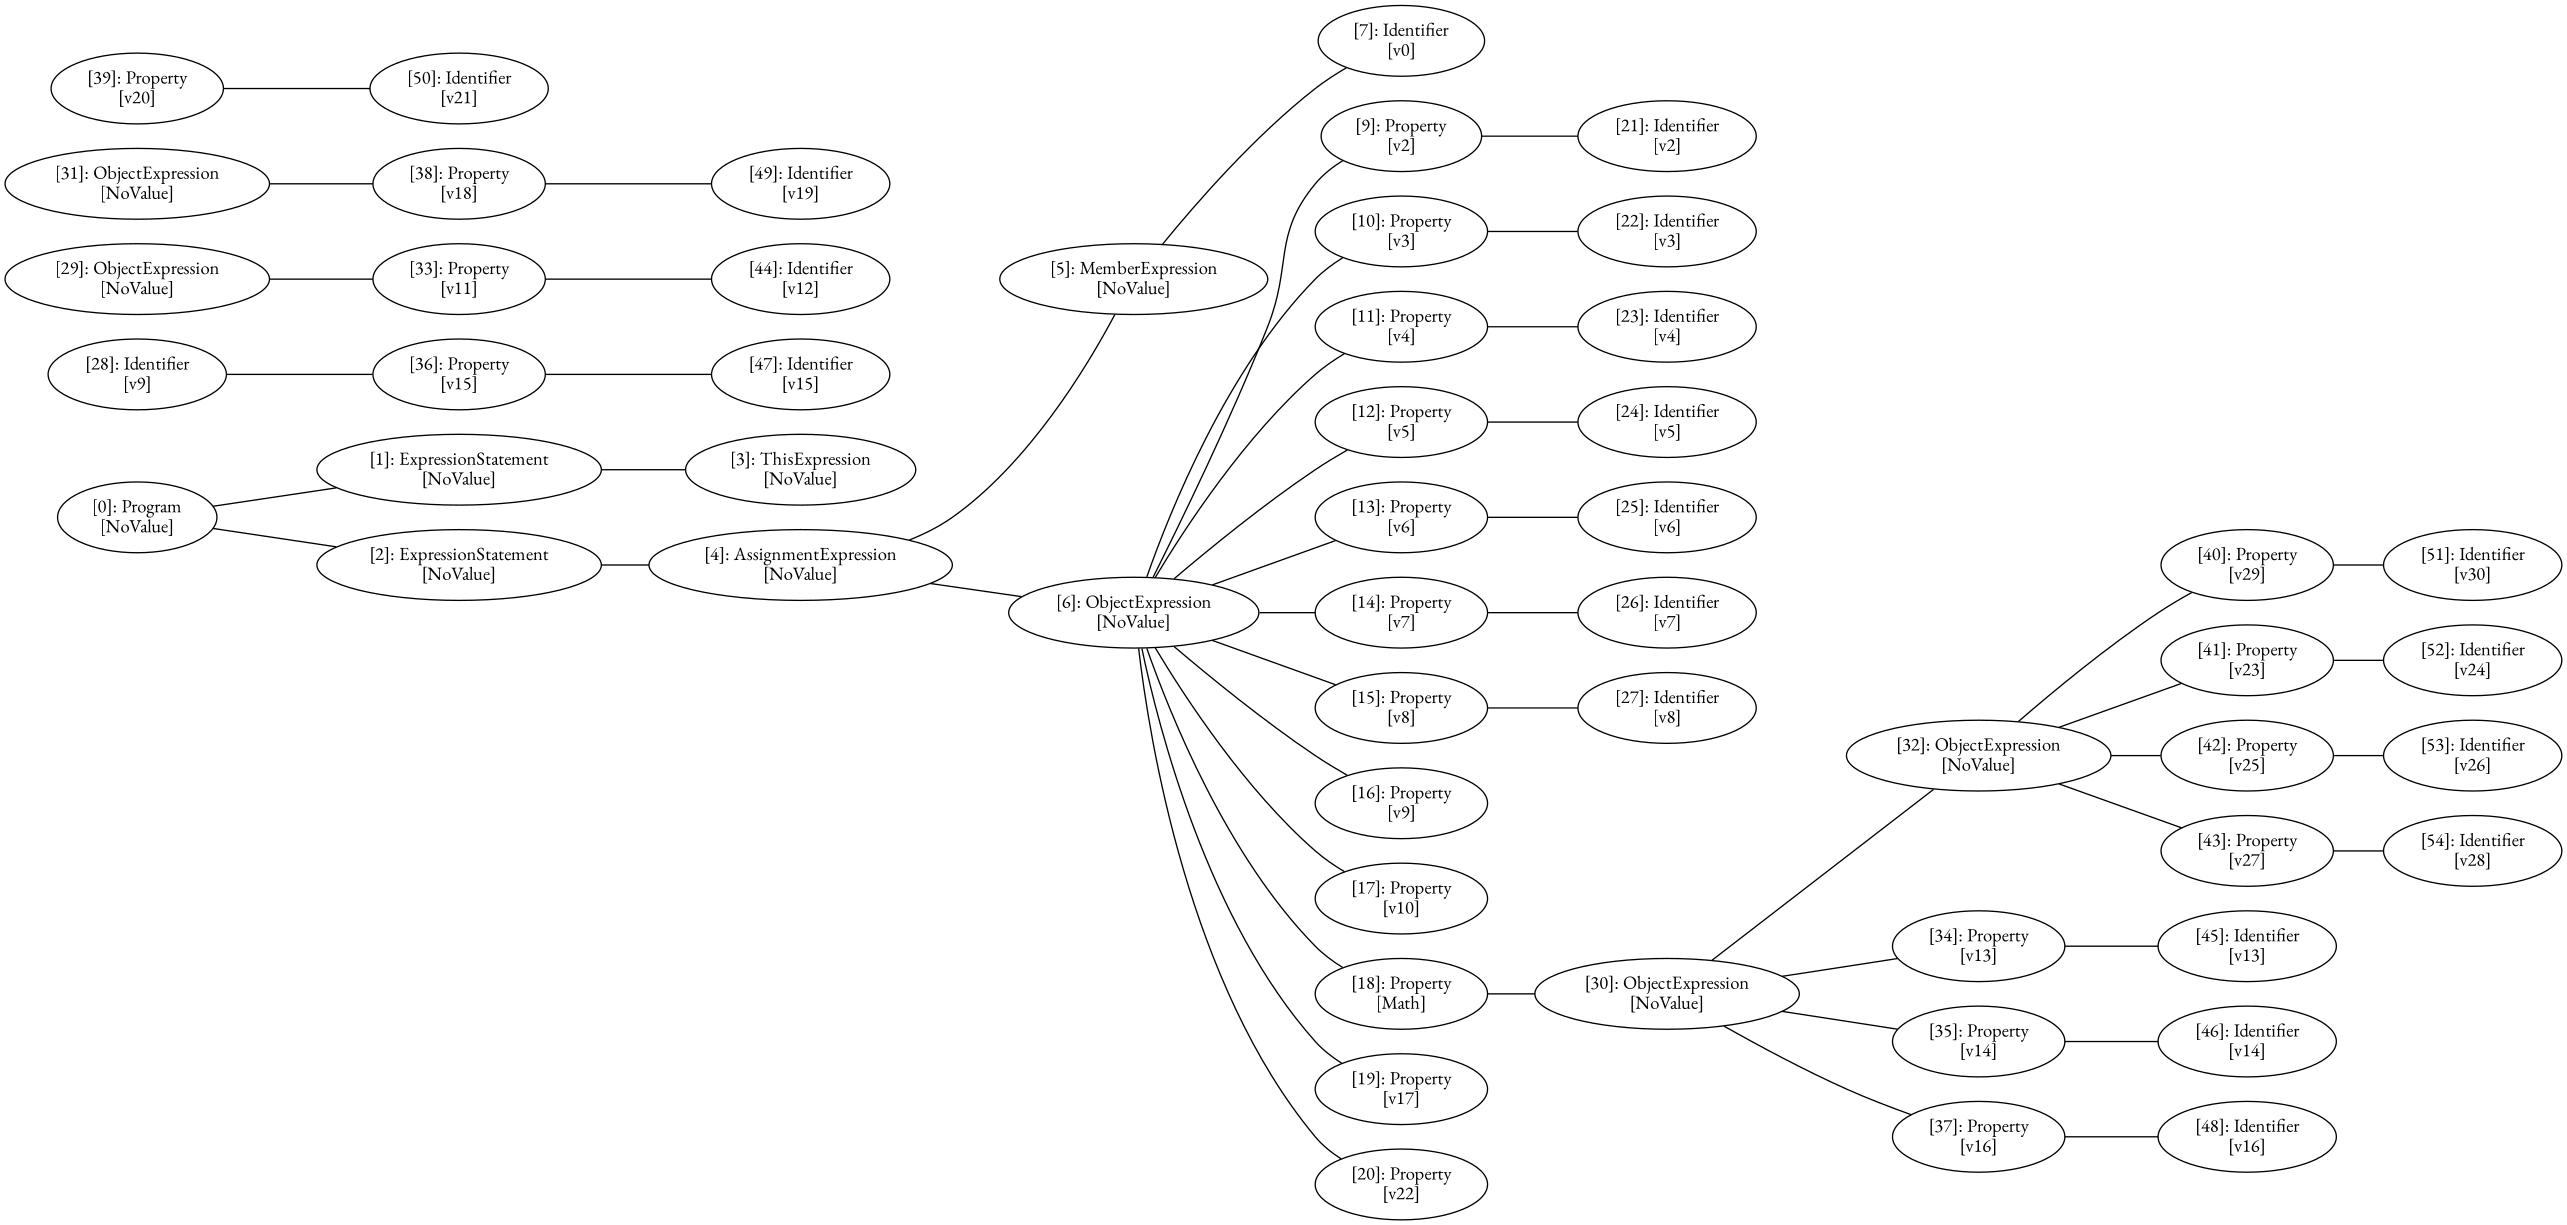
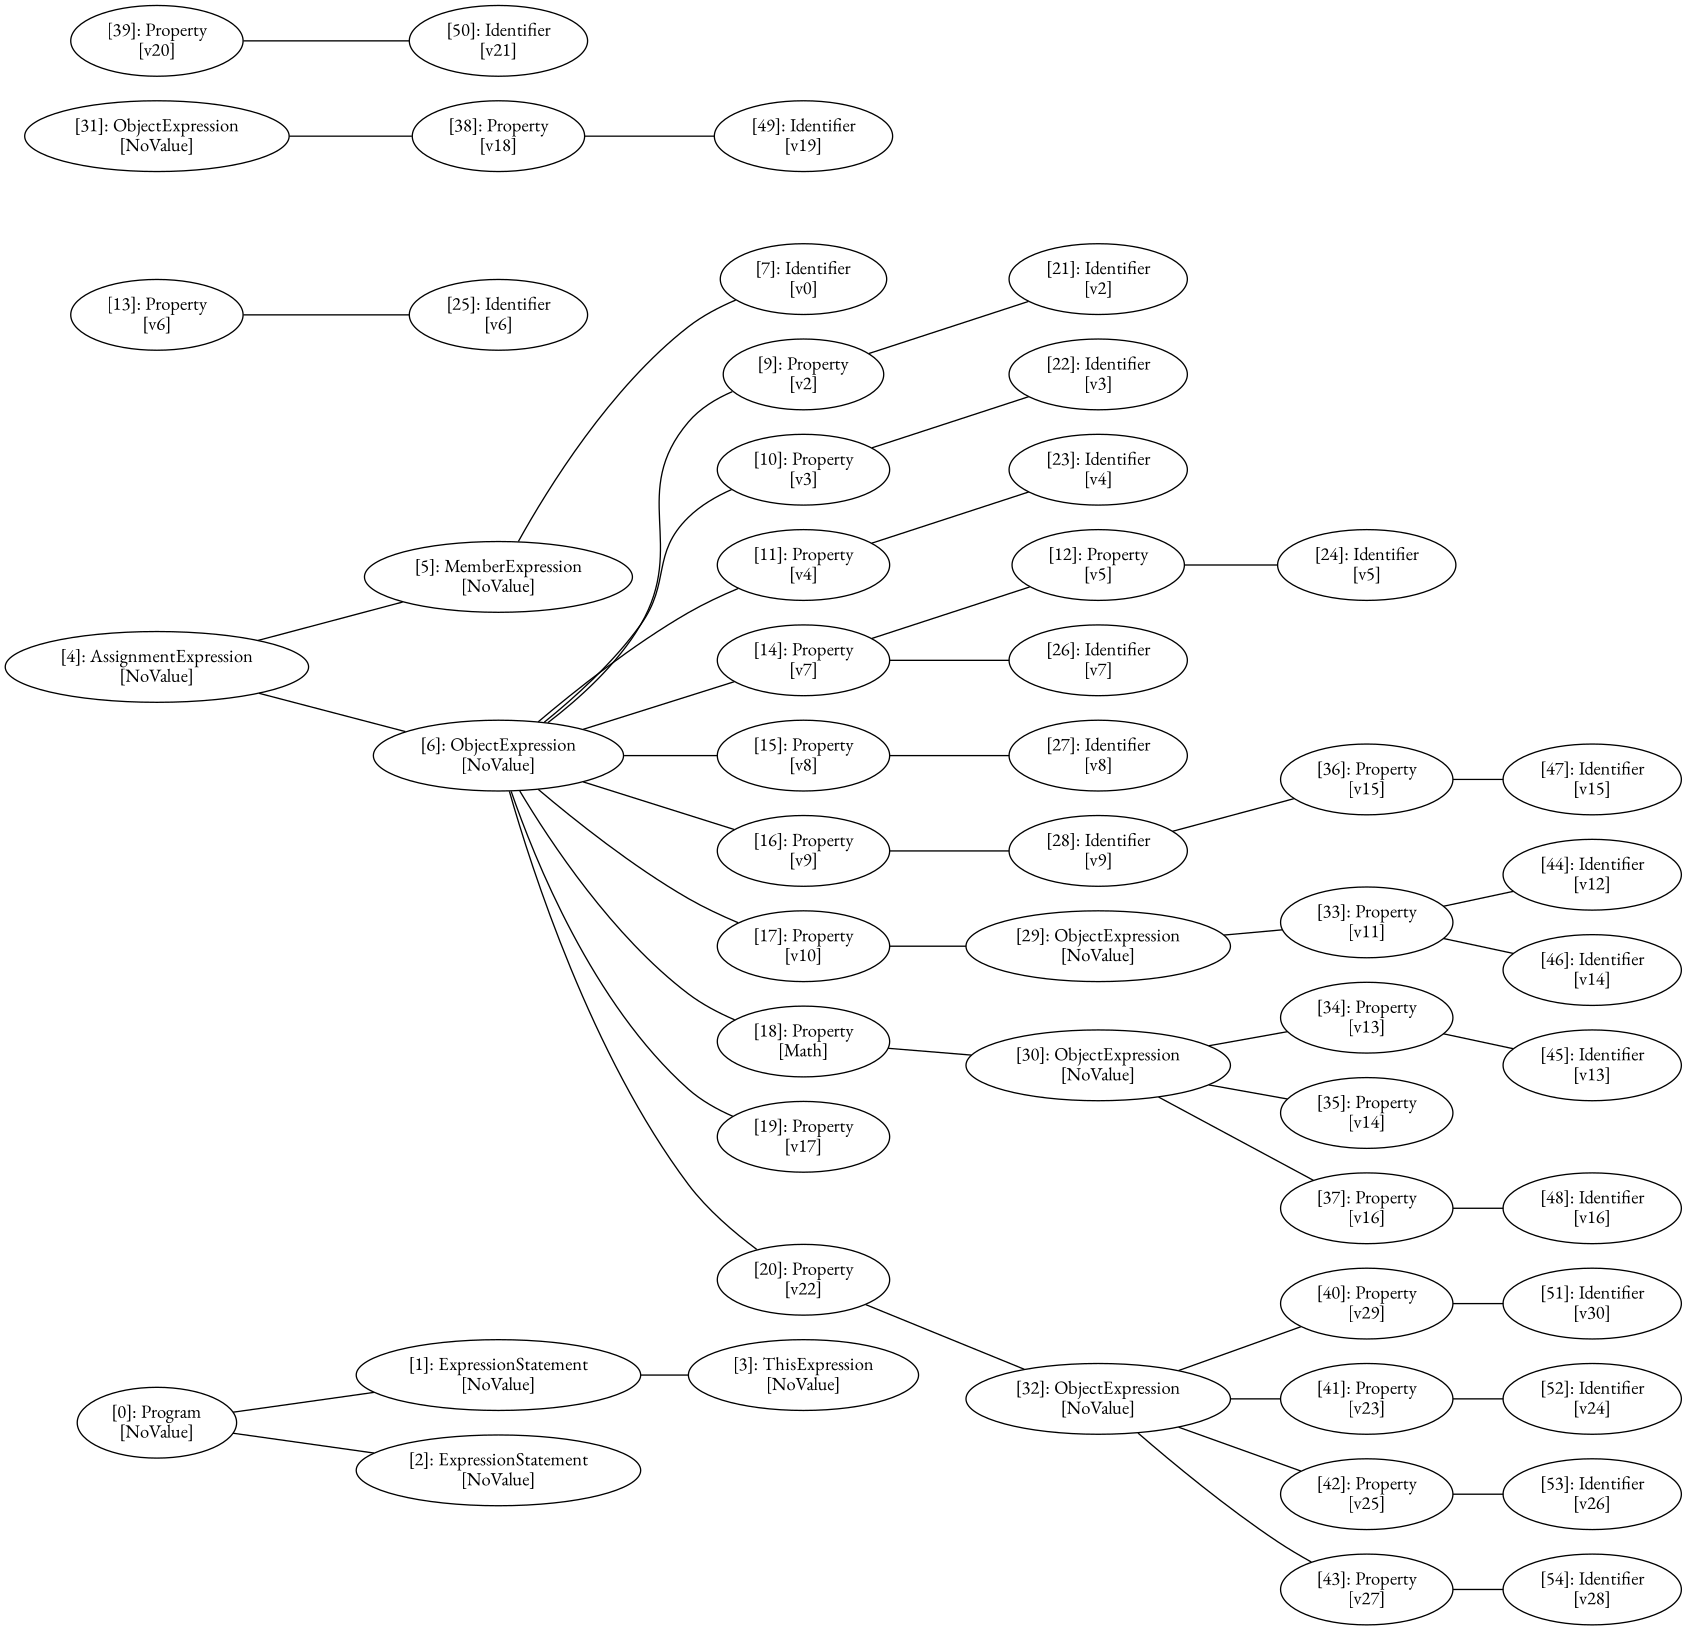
(1258, 511) -> (951, 613)
(1274, 563) -> none
(625, 565) -> none
none -> (949, 851)
(1823, 875) -> (945, 1337)
none -> (928, 946)
(2111, 1042) -> (1478, 946)
